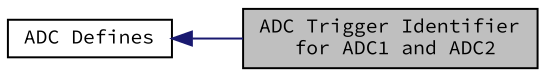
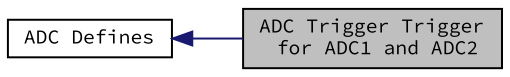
(390, 39) -> (373, 39)
